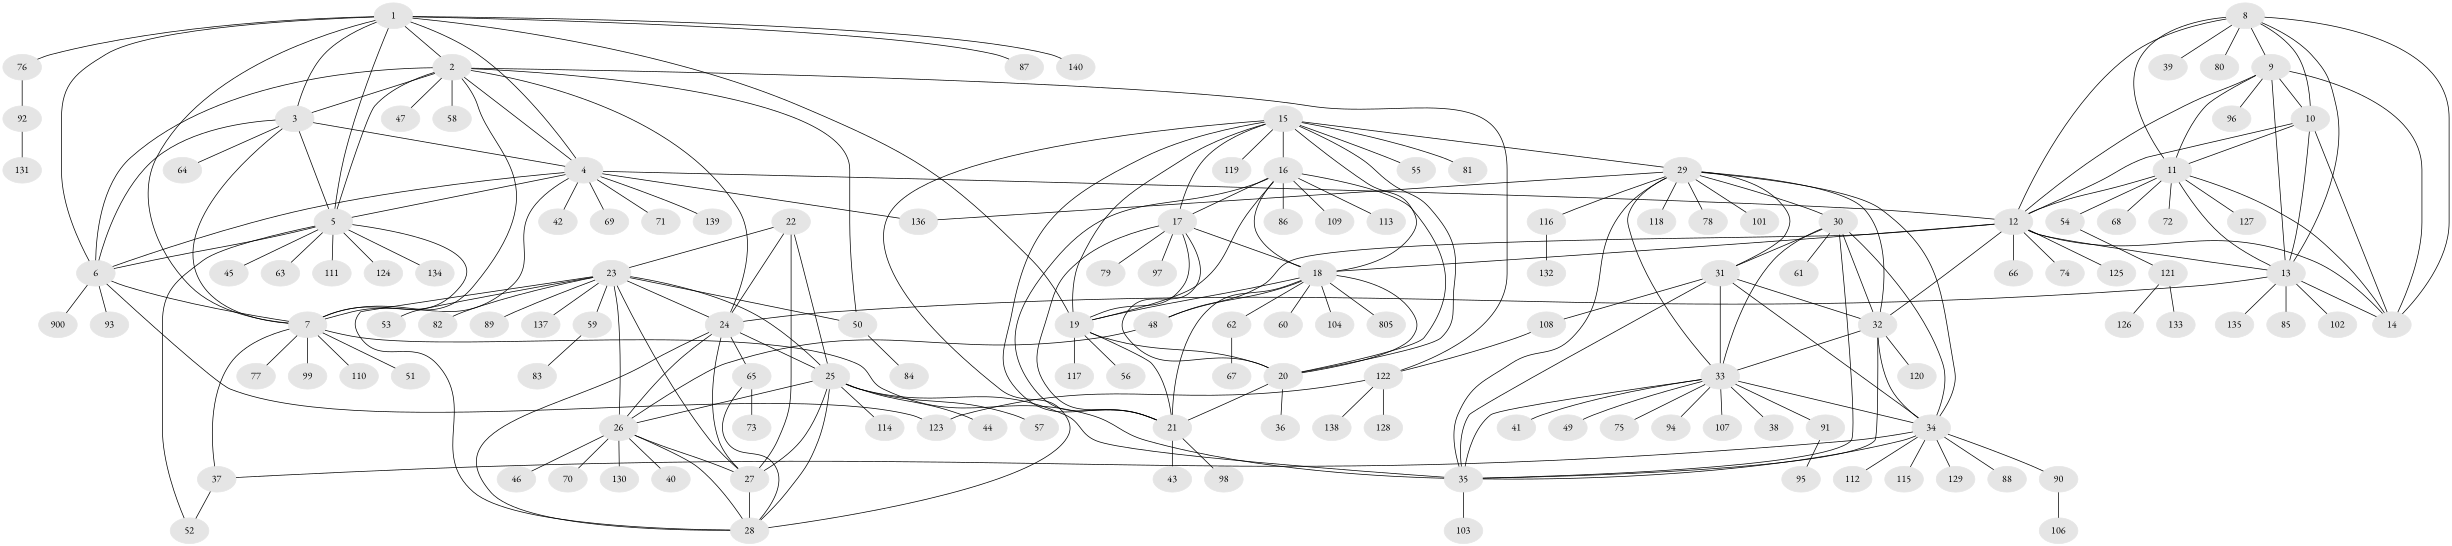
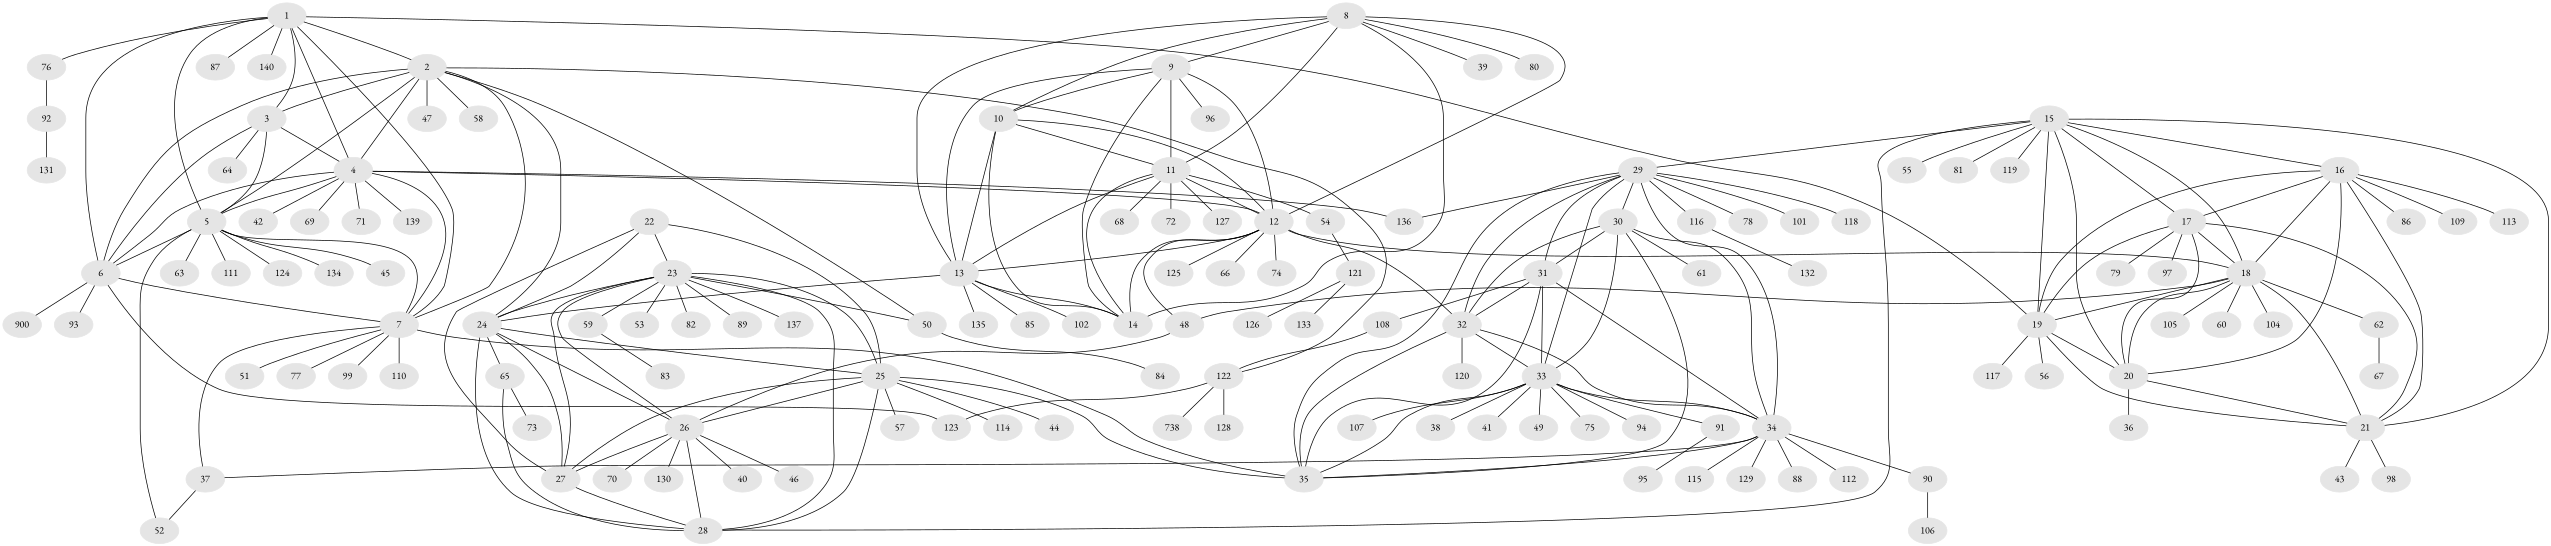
(197, 233) -> none
(1386, 325) -> (2170, 325)
(1332, 428) -> (1172, 428)
(1463, 531) -> none
